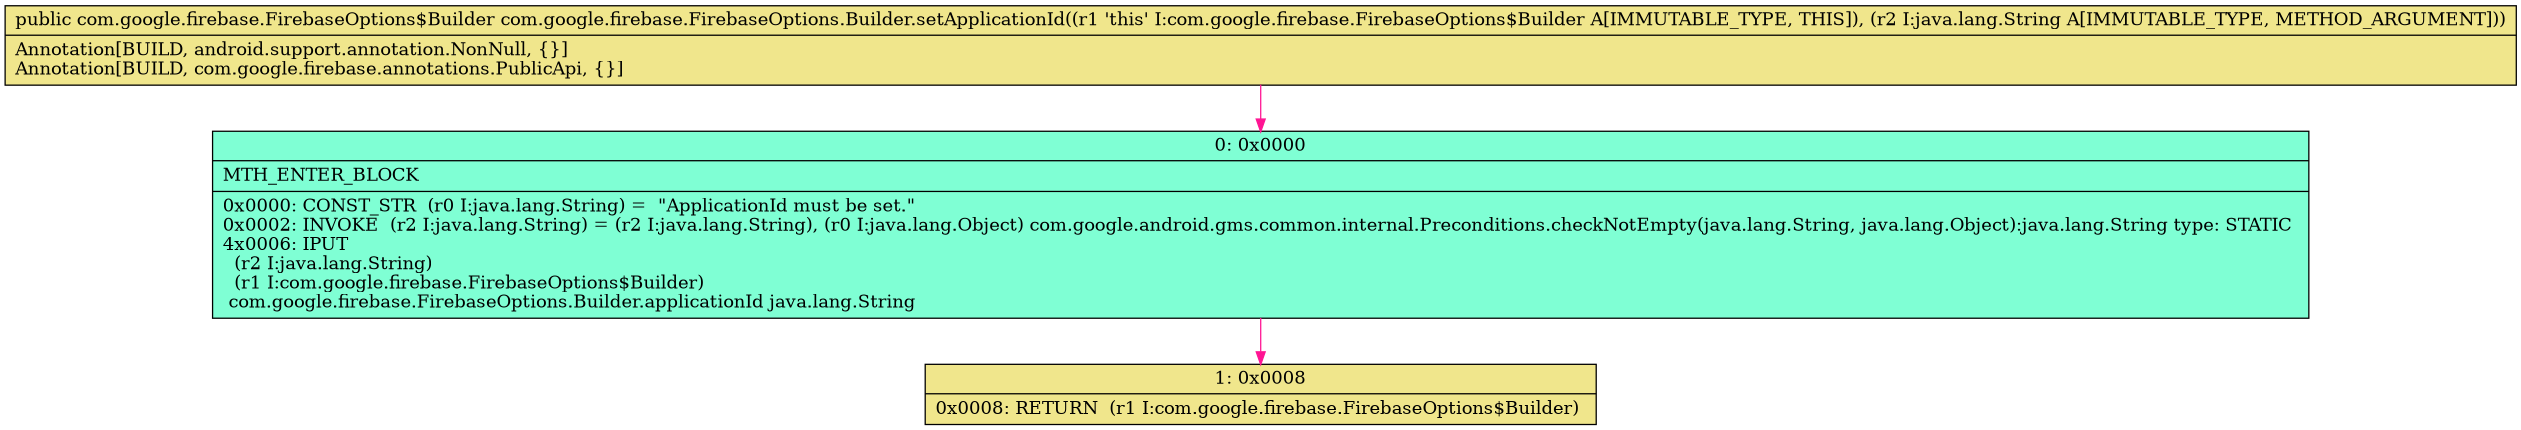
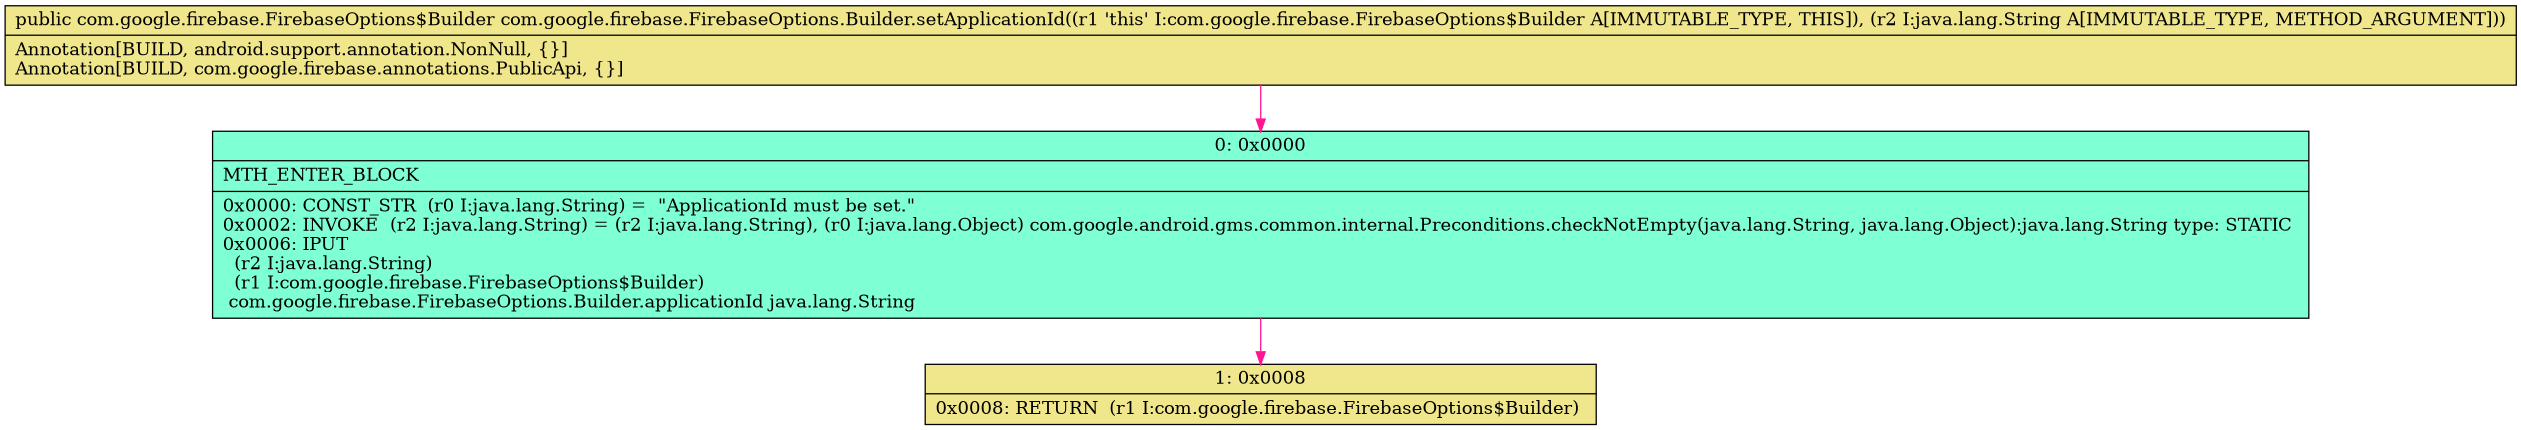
(291, 245) -> (291, 245)
